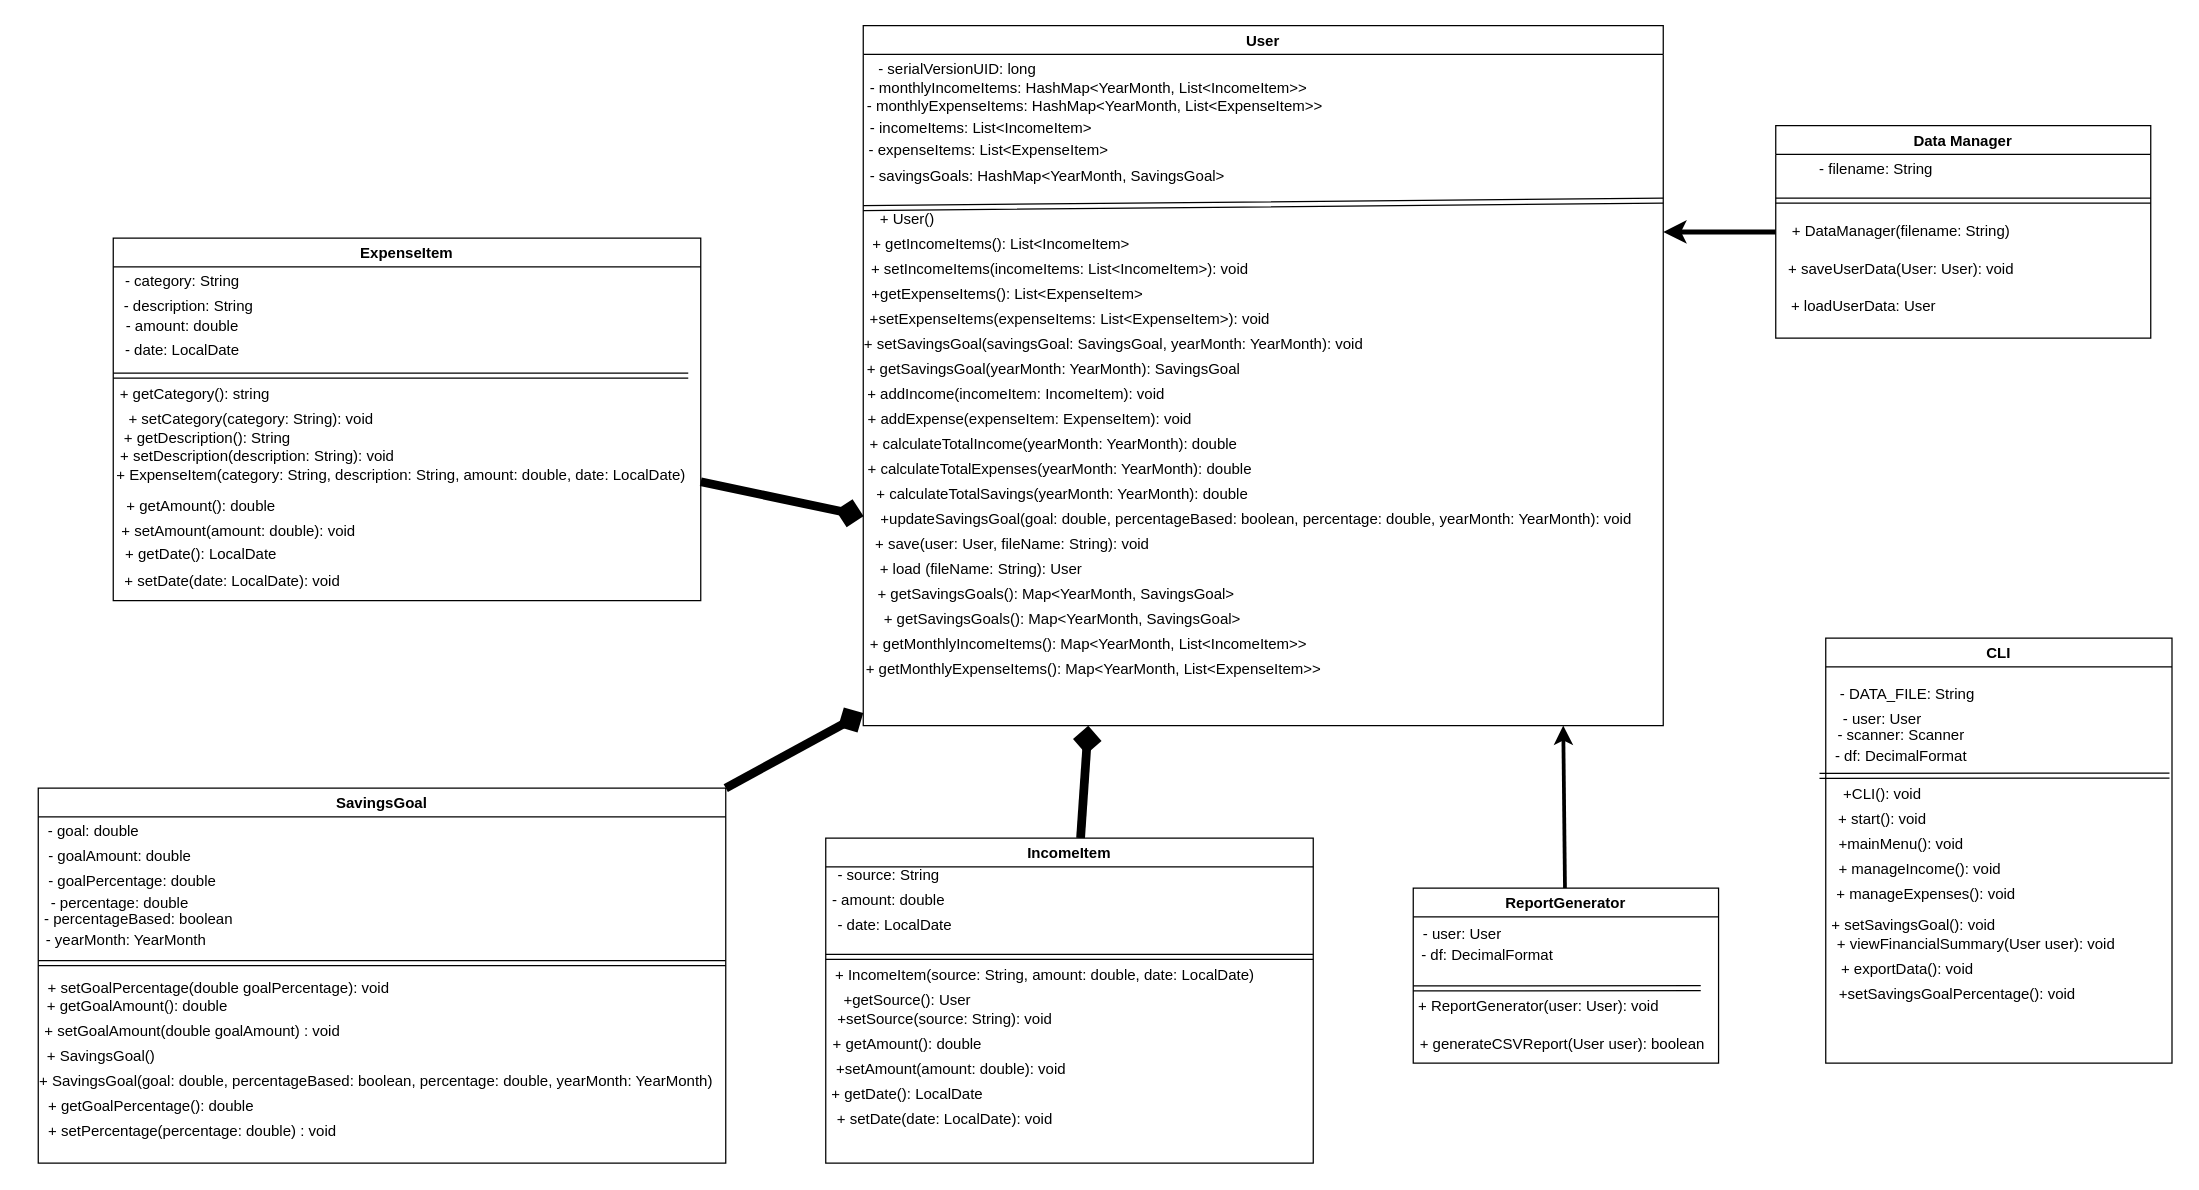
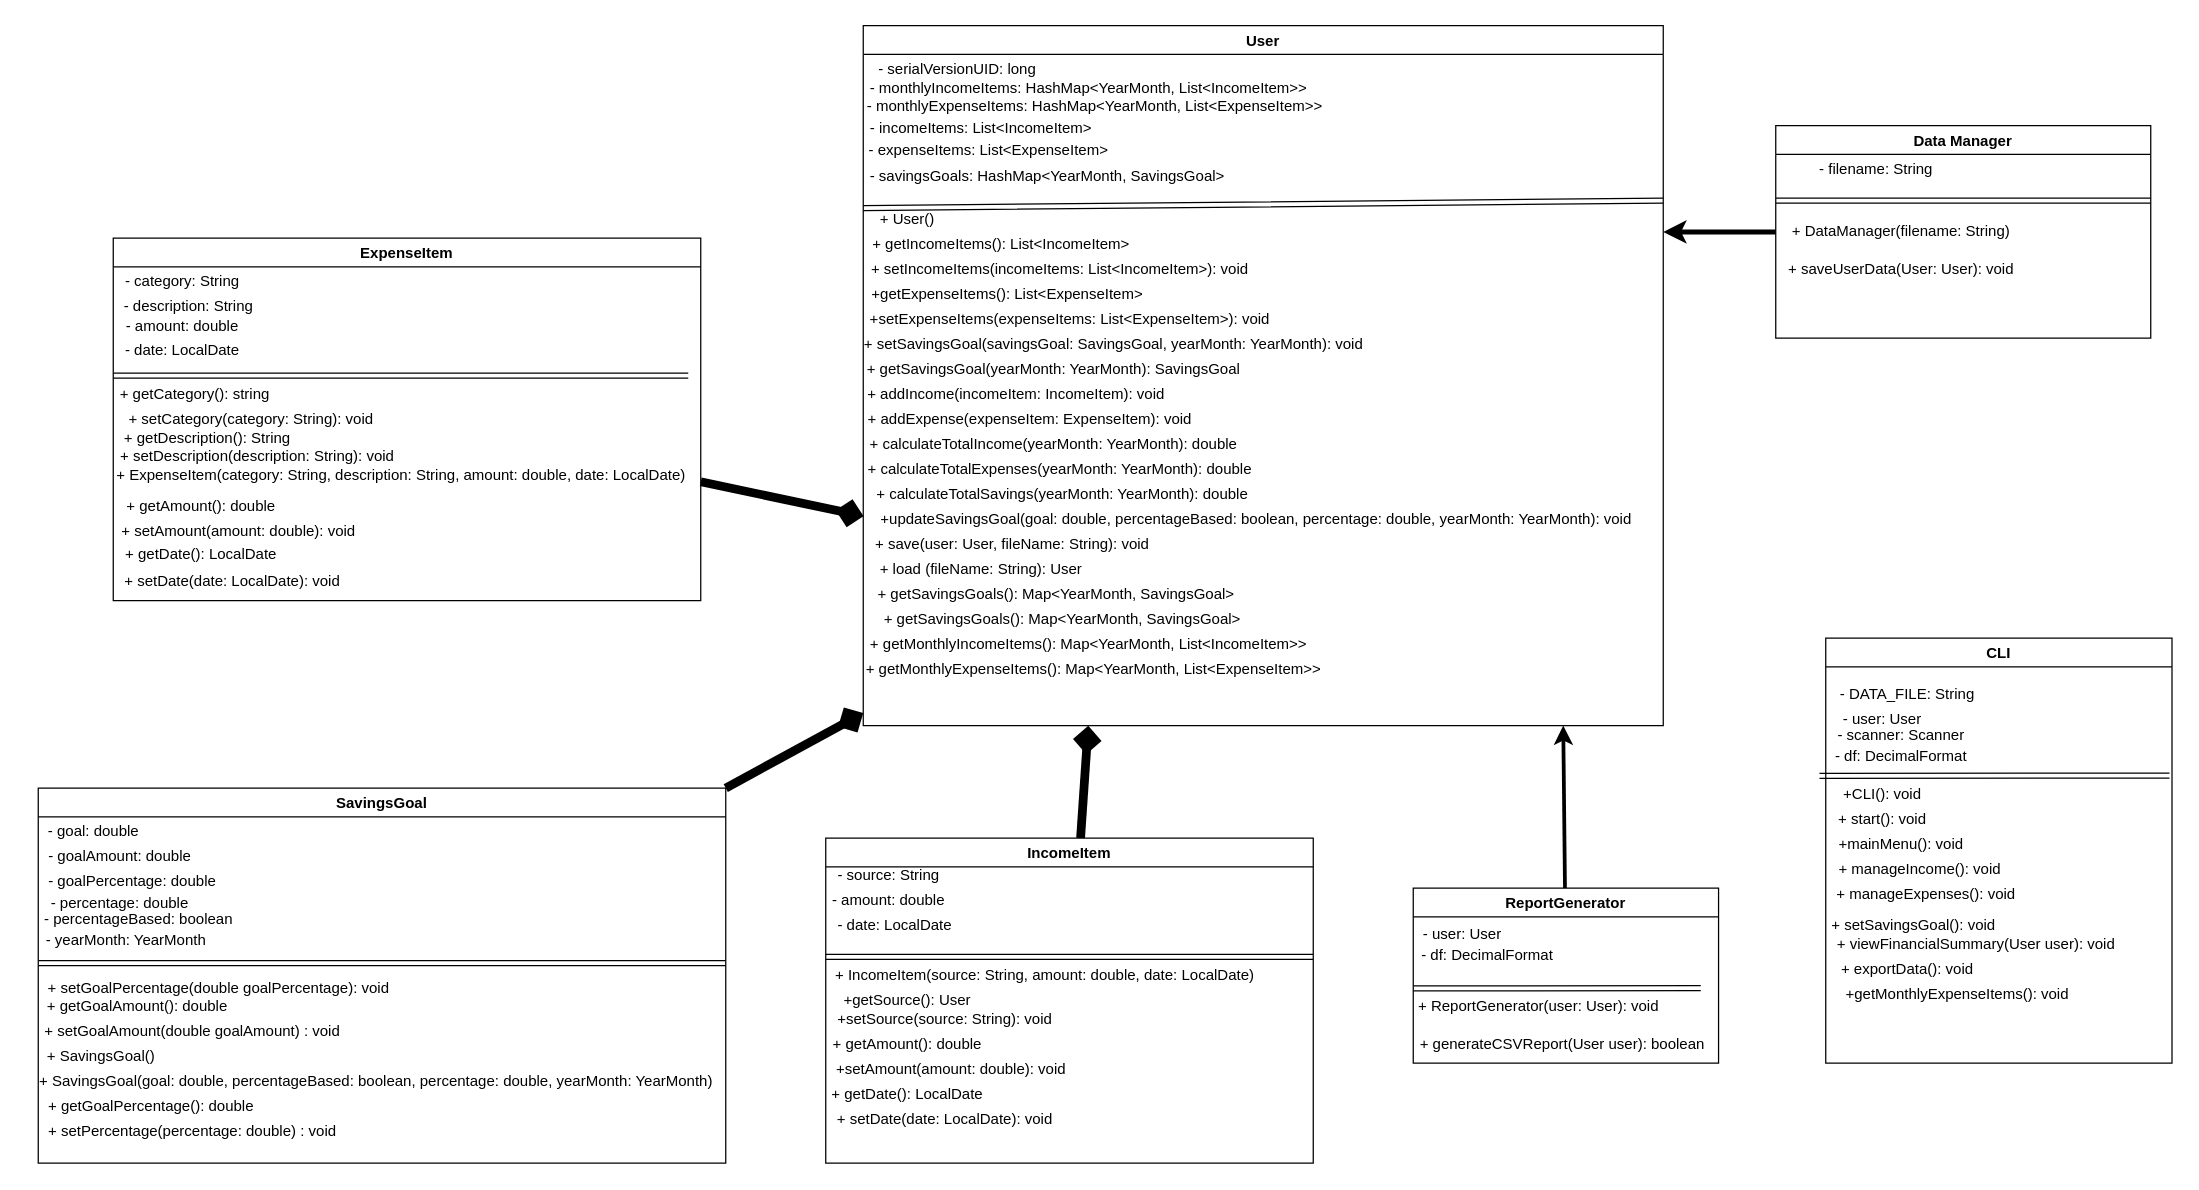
(1863, 307) -> none
(1958, 994) -> (1958, 994)
